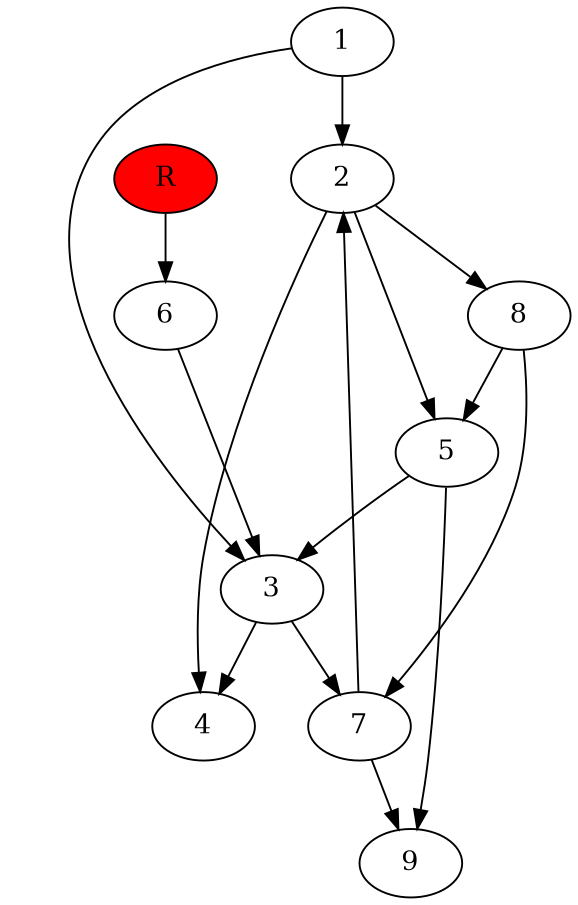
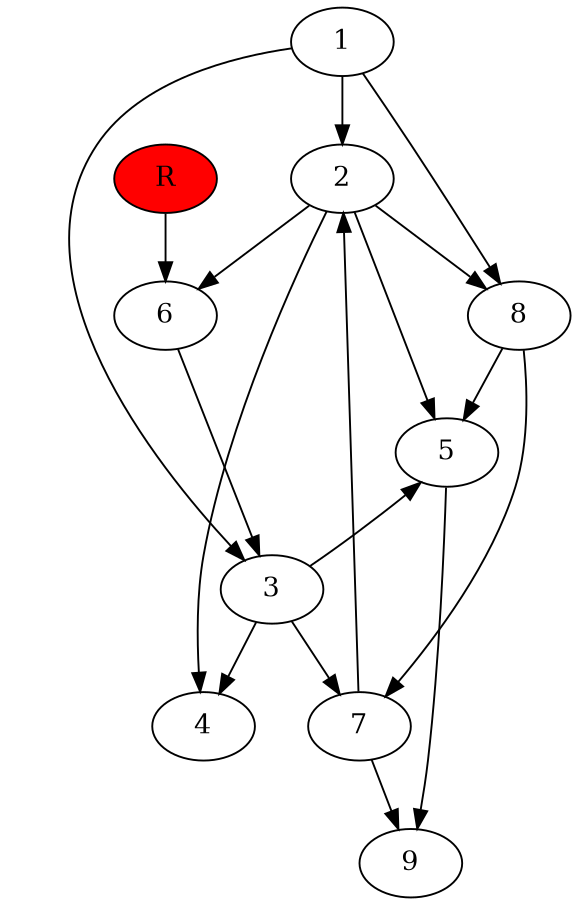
none -> (427, 170)
none -> (262, 241)
(365, 507) -> (366, 526)
